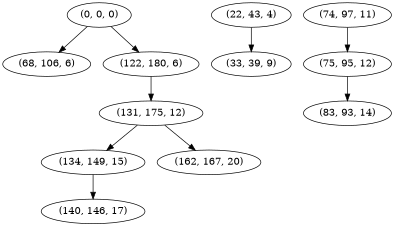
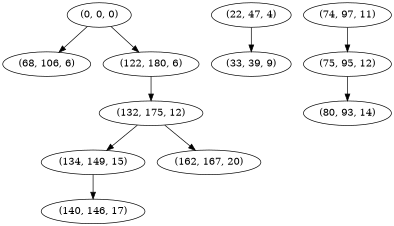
(251, 15) -> (251, 15)
(151, 113) -> (151, 113)
(347, 113) -> (347, 113)
